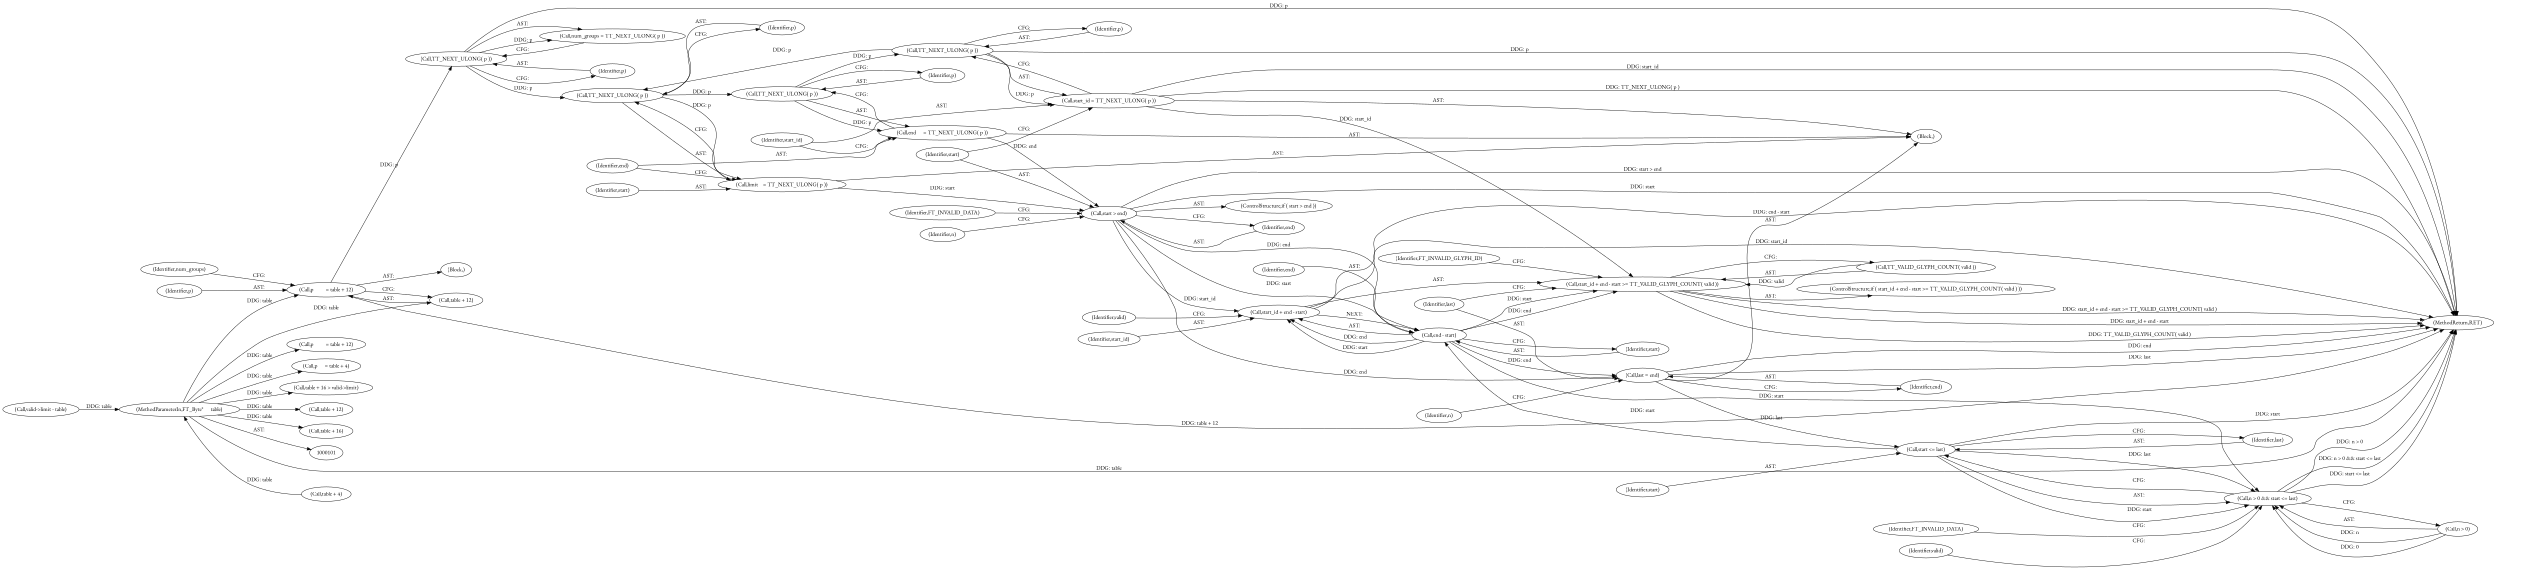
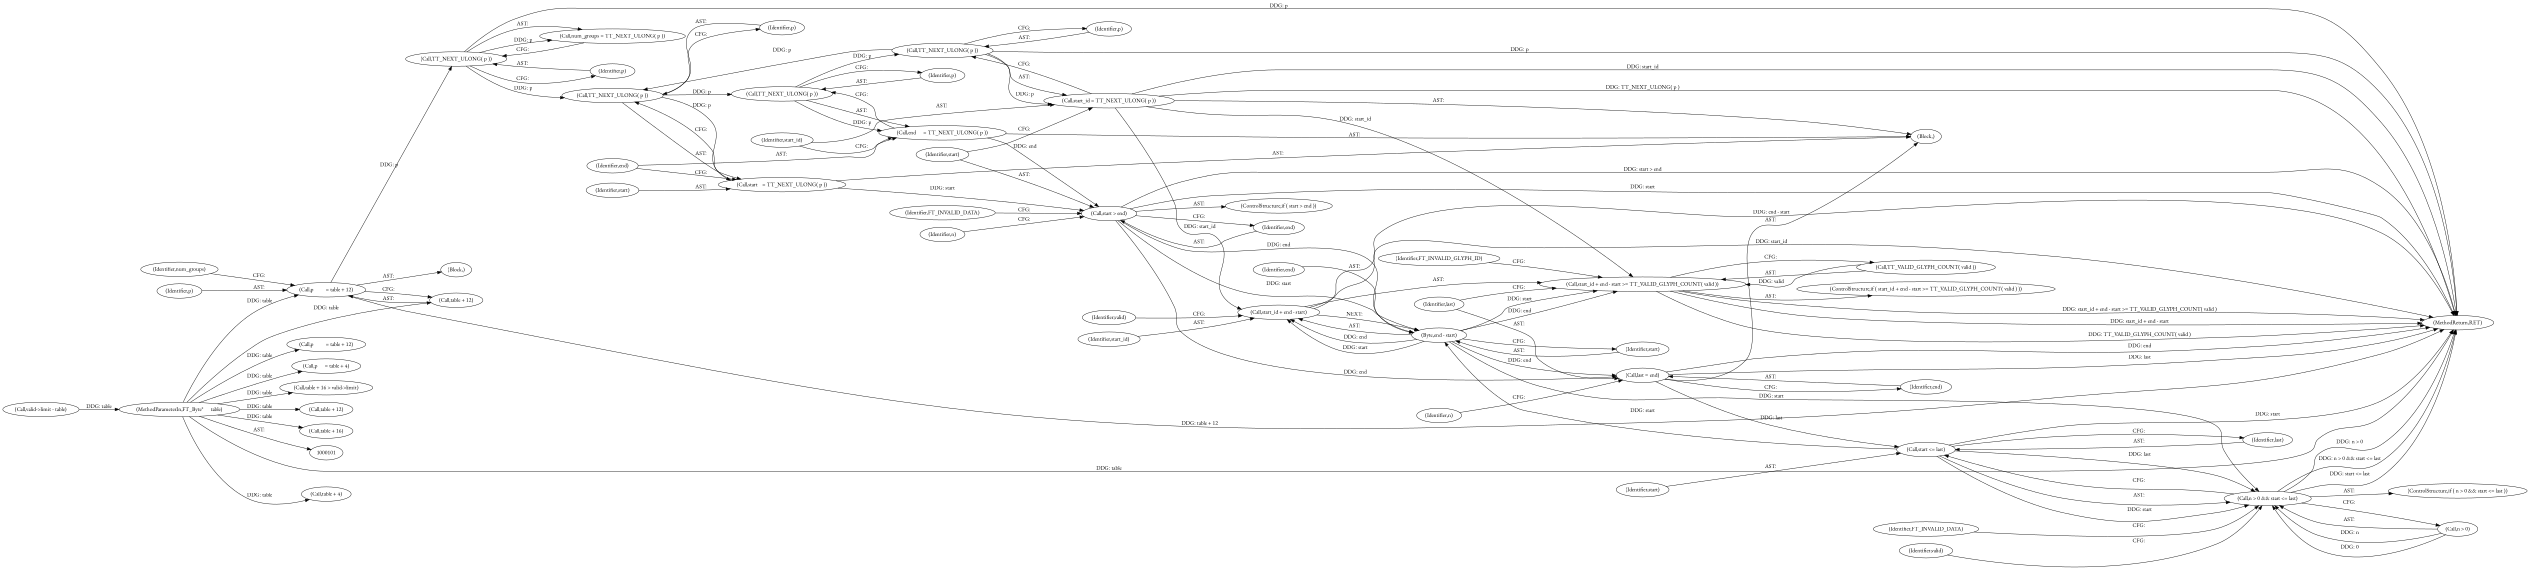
(782, 185) -> (782, 185)
(1160, 286) -> (1176, 213)
(1439, 335) -> (1439, 335)
(234, 474) -> (228, 485)
none -> (2458, 491)
